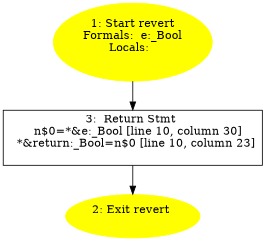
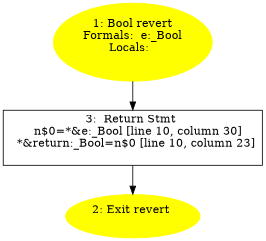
(133, 42) -> (133, 42)
